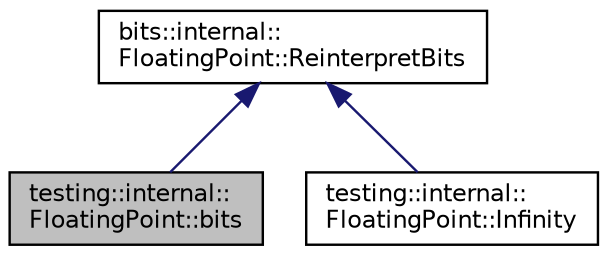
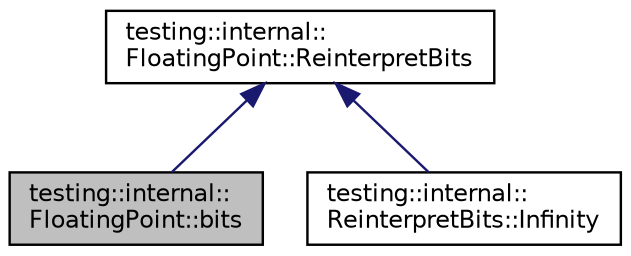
(293, 47) -> (300, 47)
(452, 209) -> (464, 209)
